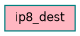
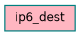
(40, 18) -> (40, 18)
